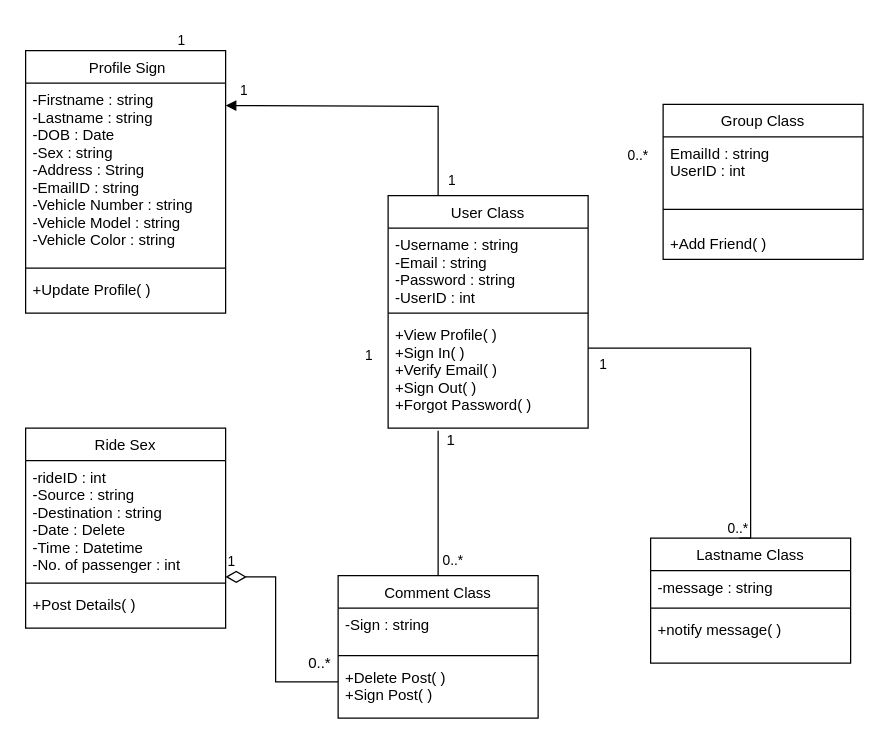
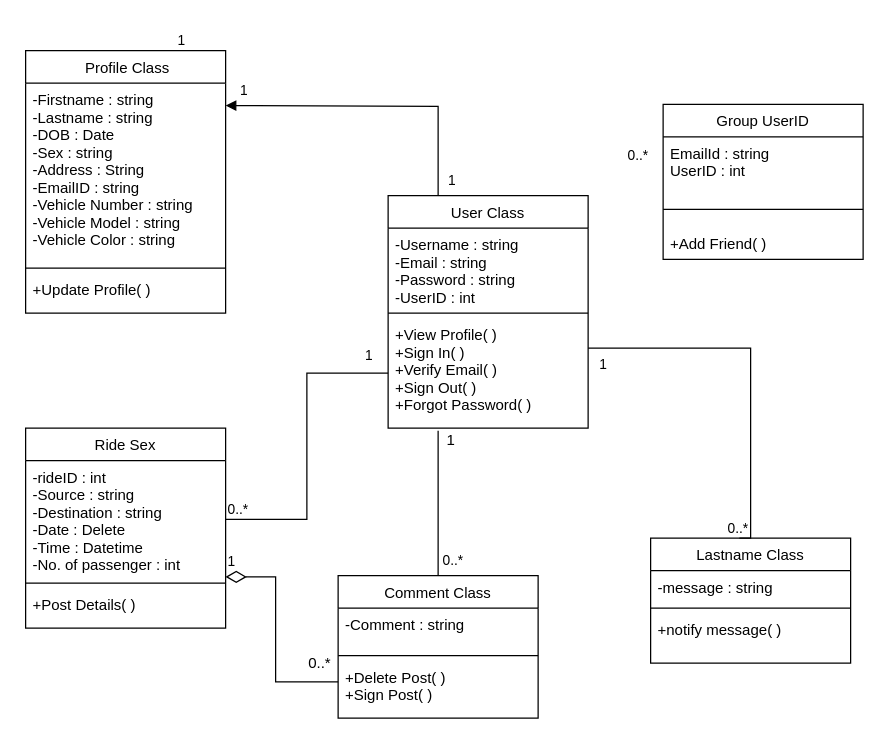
(125, 68) -> (125, 68)
(763, 121) -> (763, 121)
none -> (307, 447)
(394, 625) -> (409, 625)
